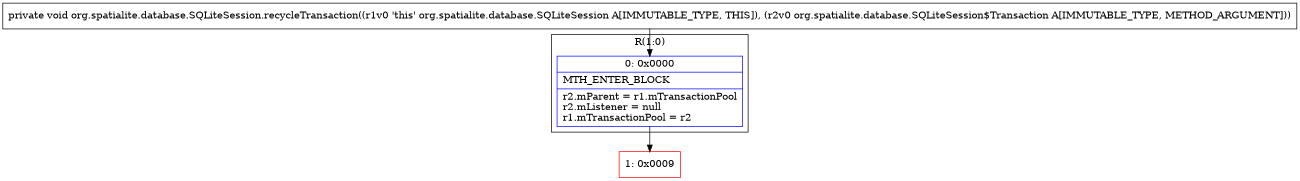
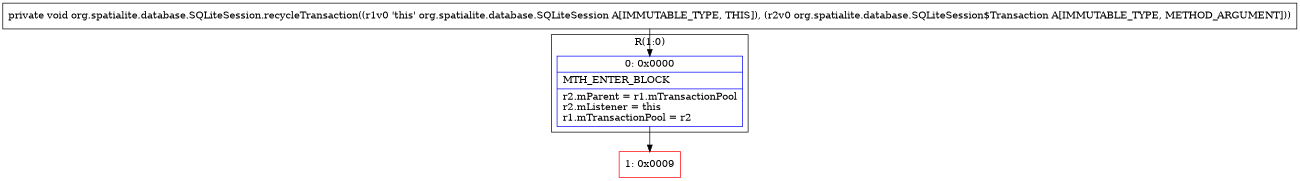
(612, 107) -> (612, 107)
